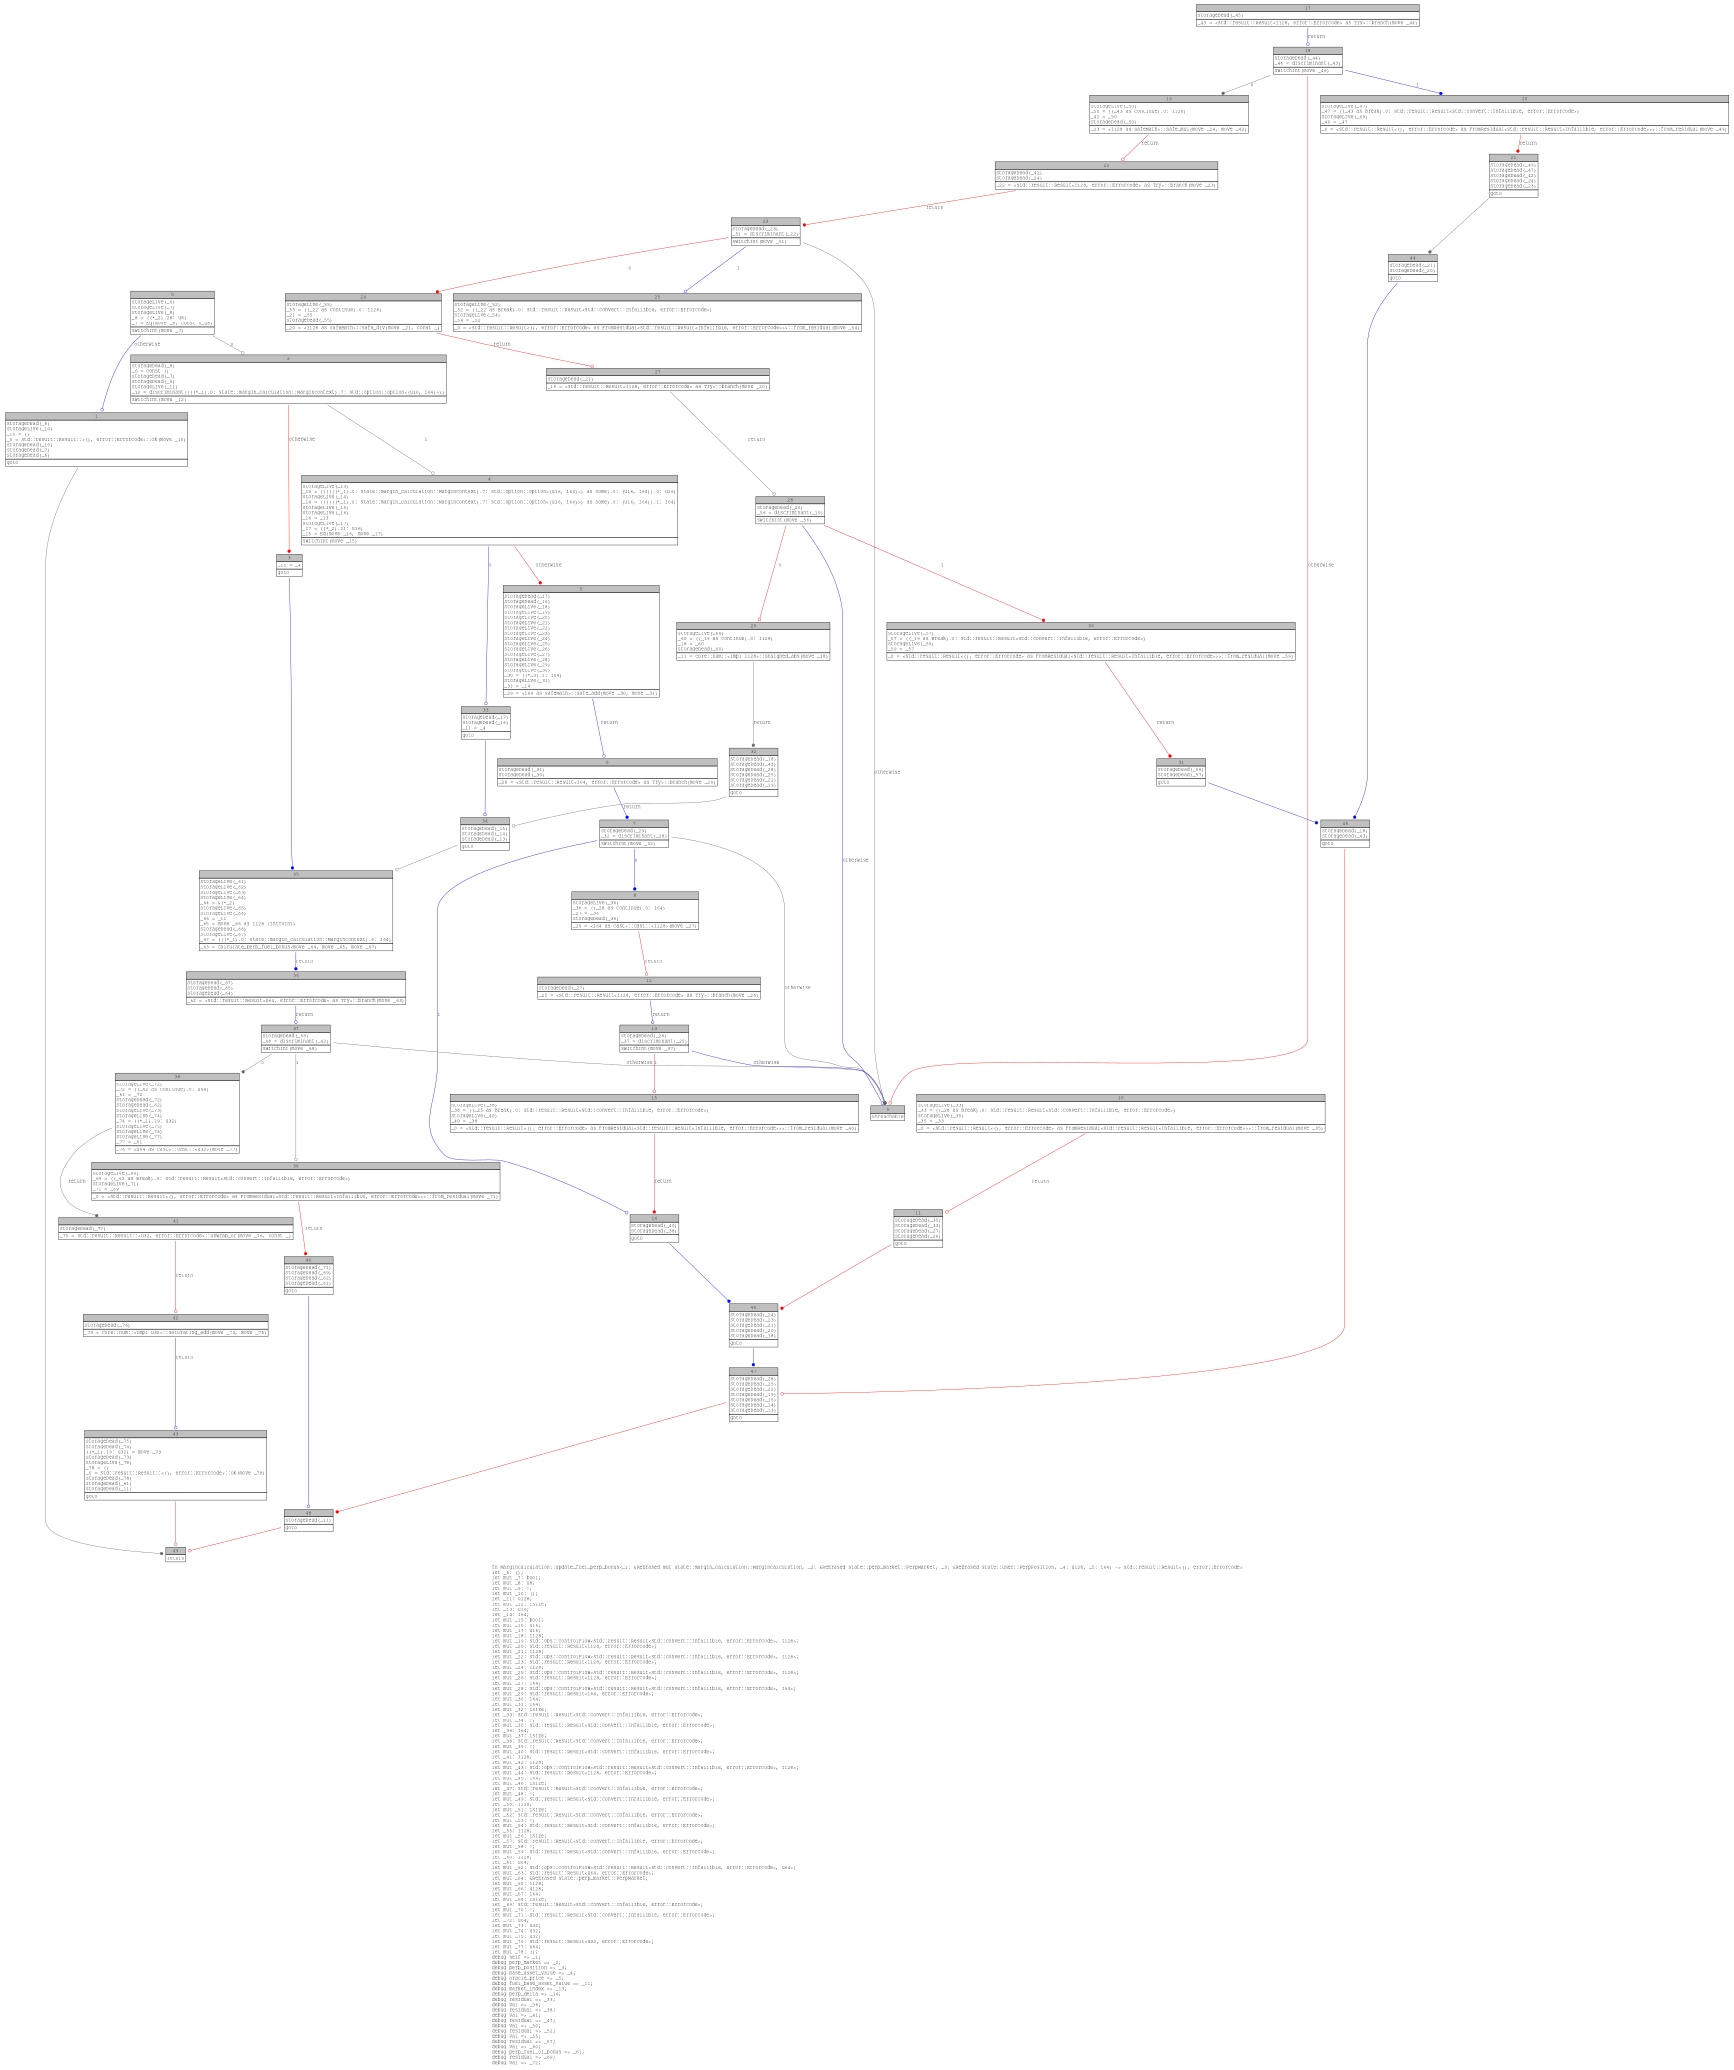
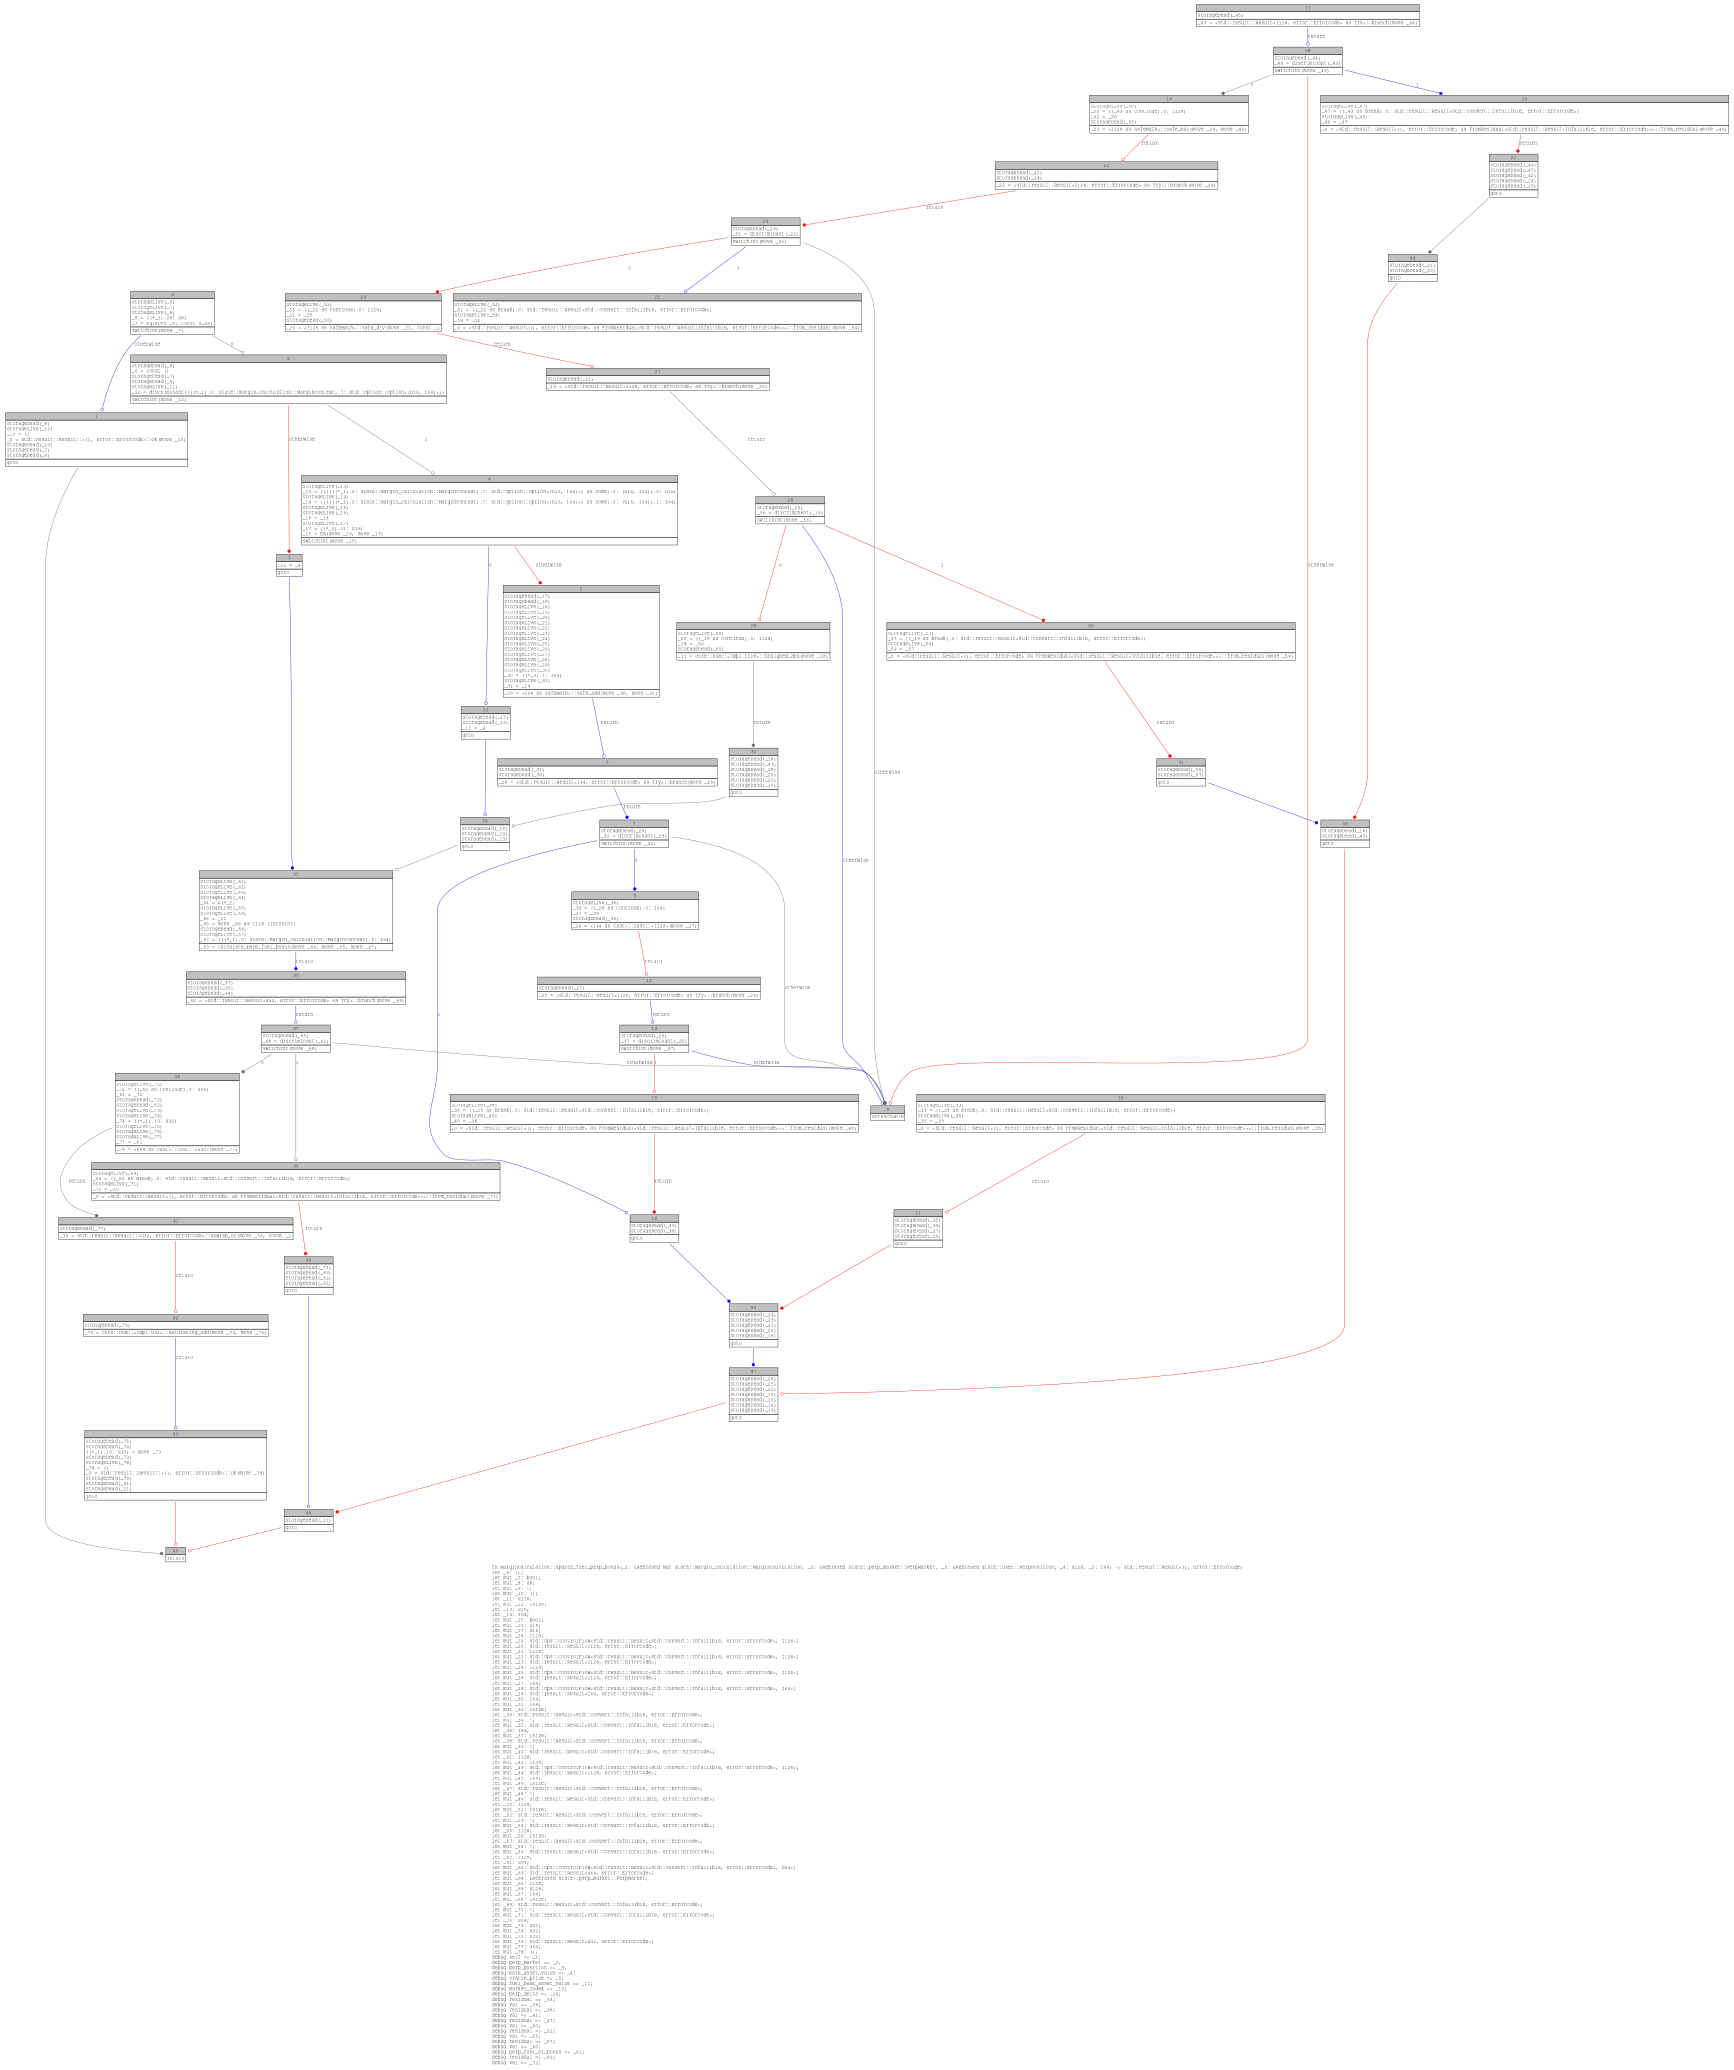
(1368, 546) -> (1368, 546)
